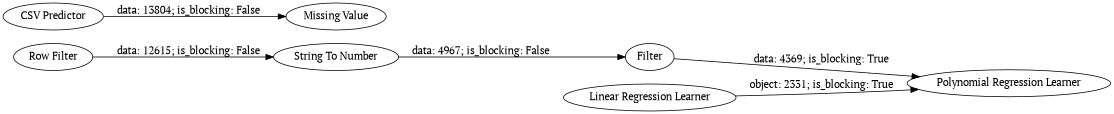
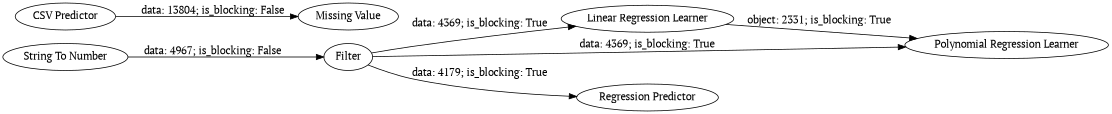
none -> (470, 39)
(53, 57) -> none
none -> (647, 98)
